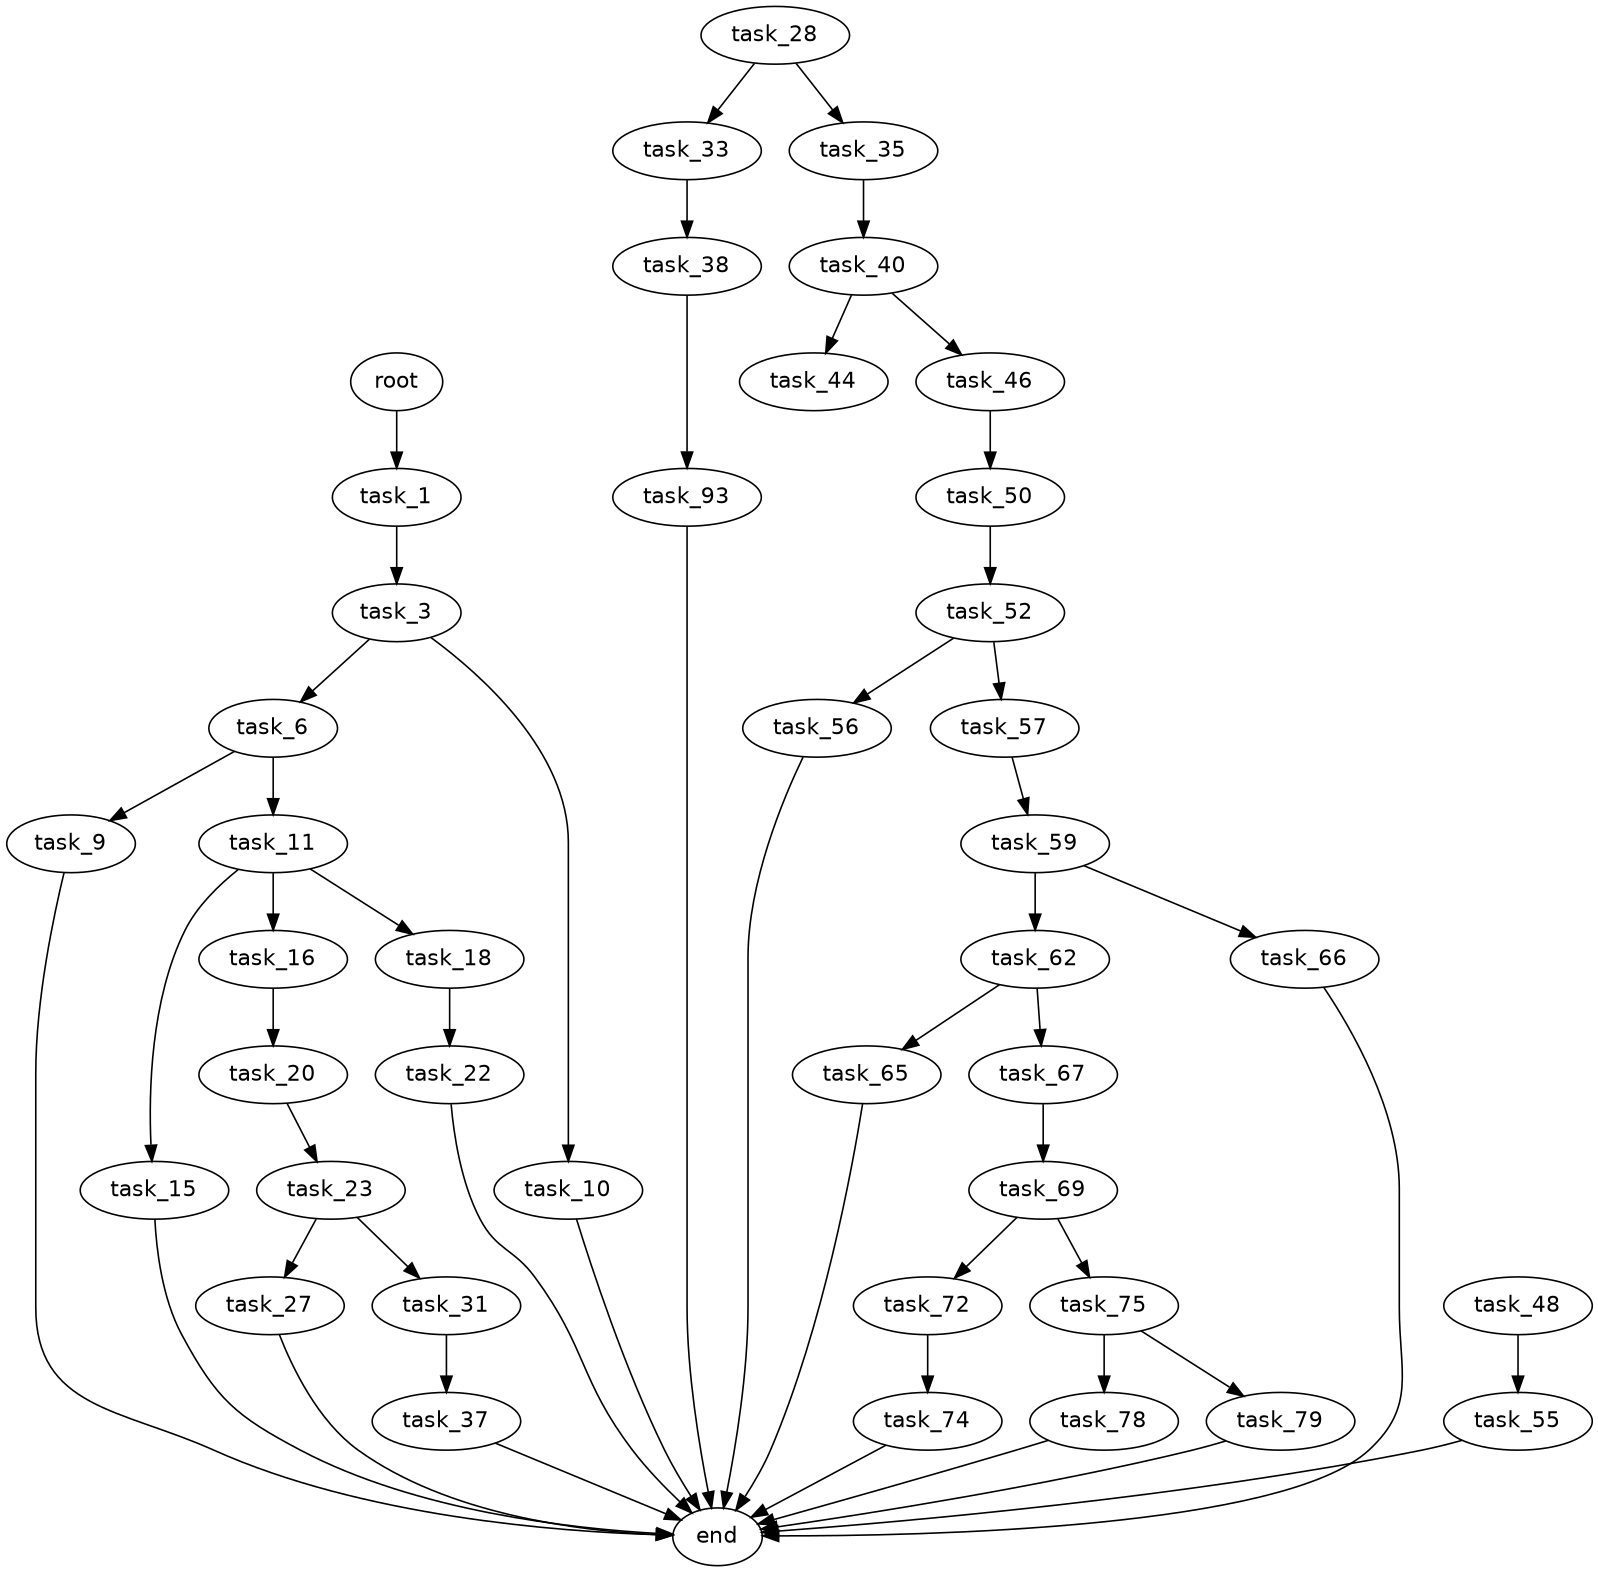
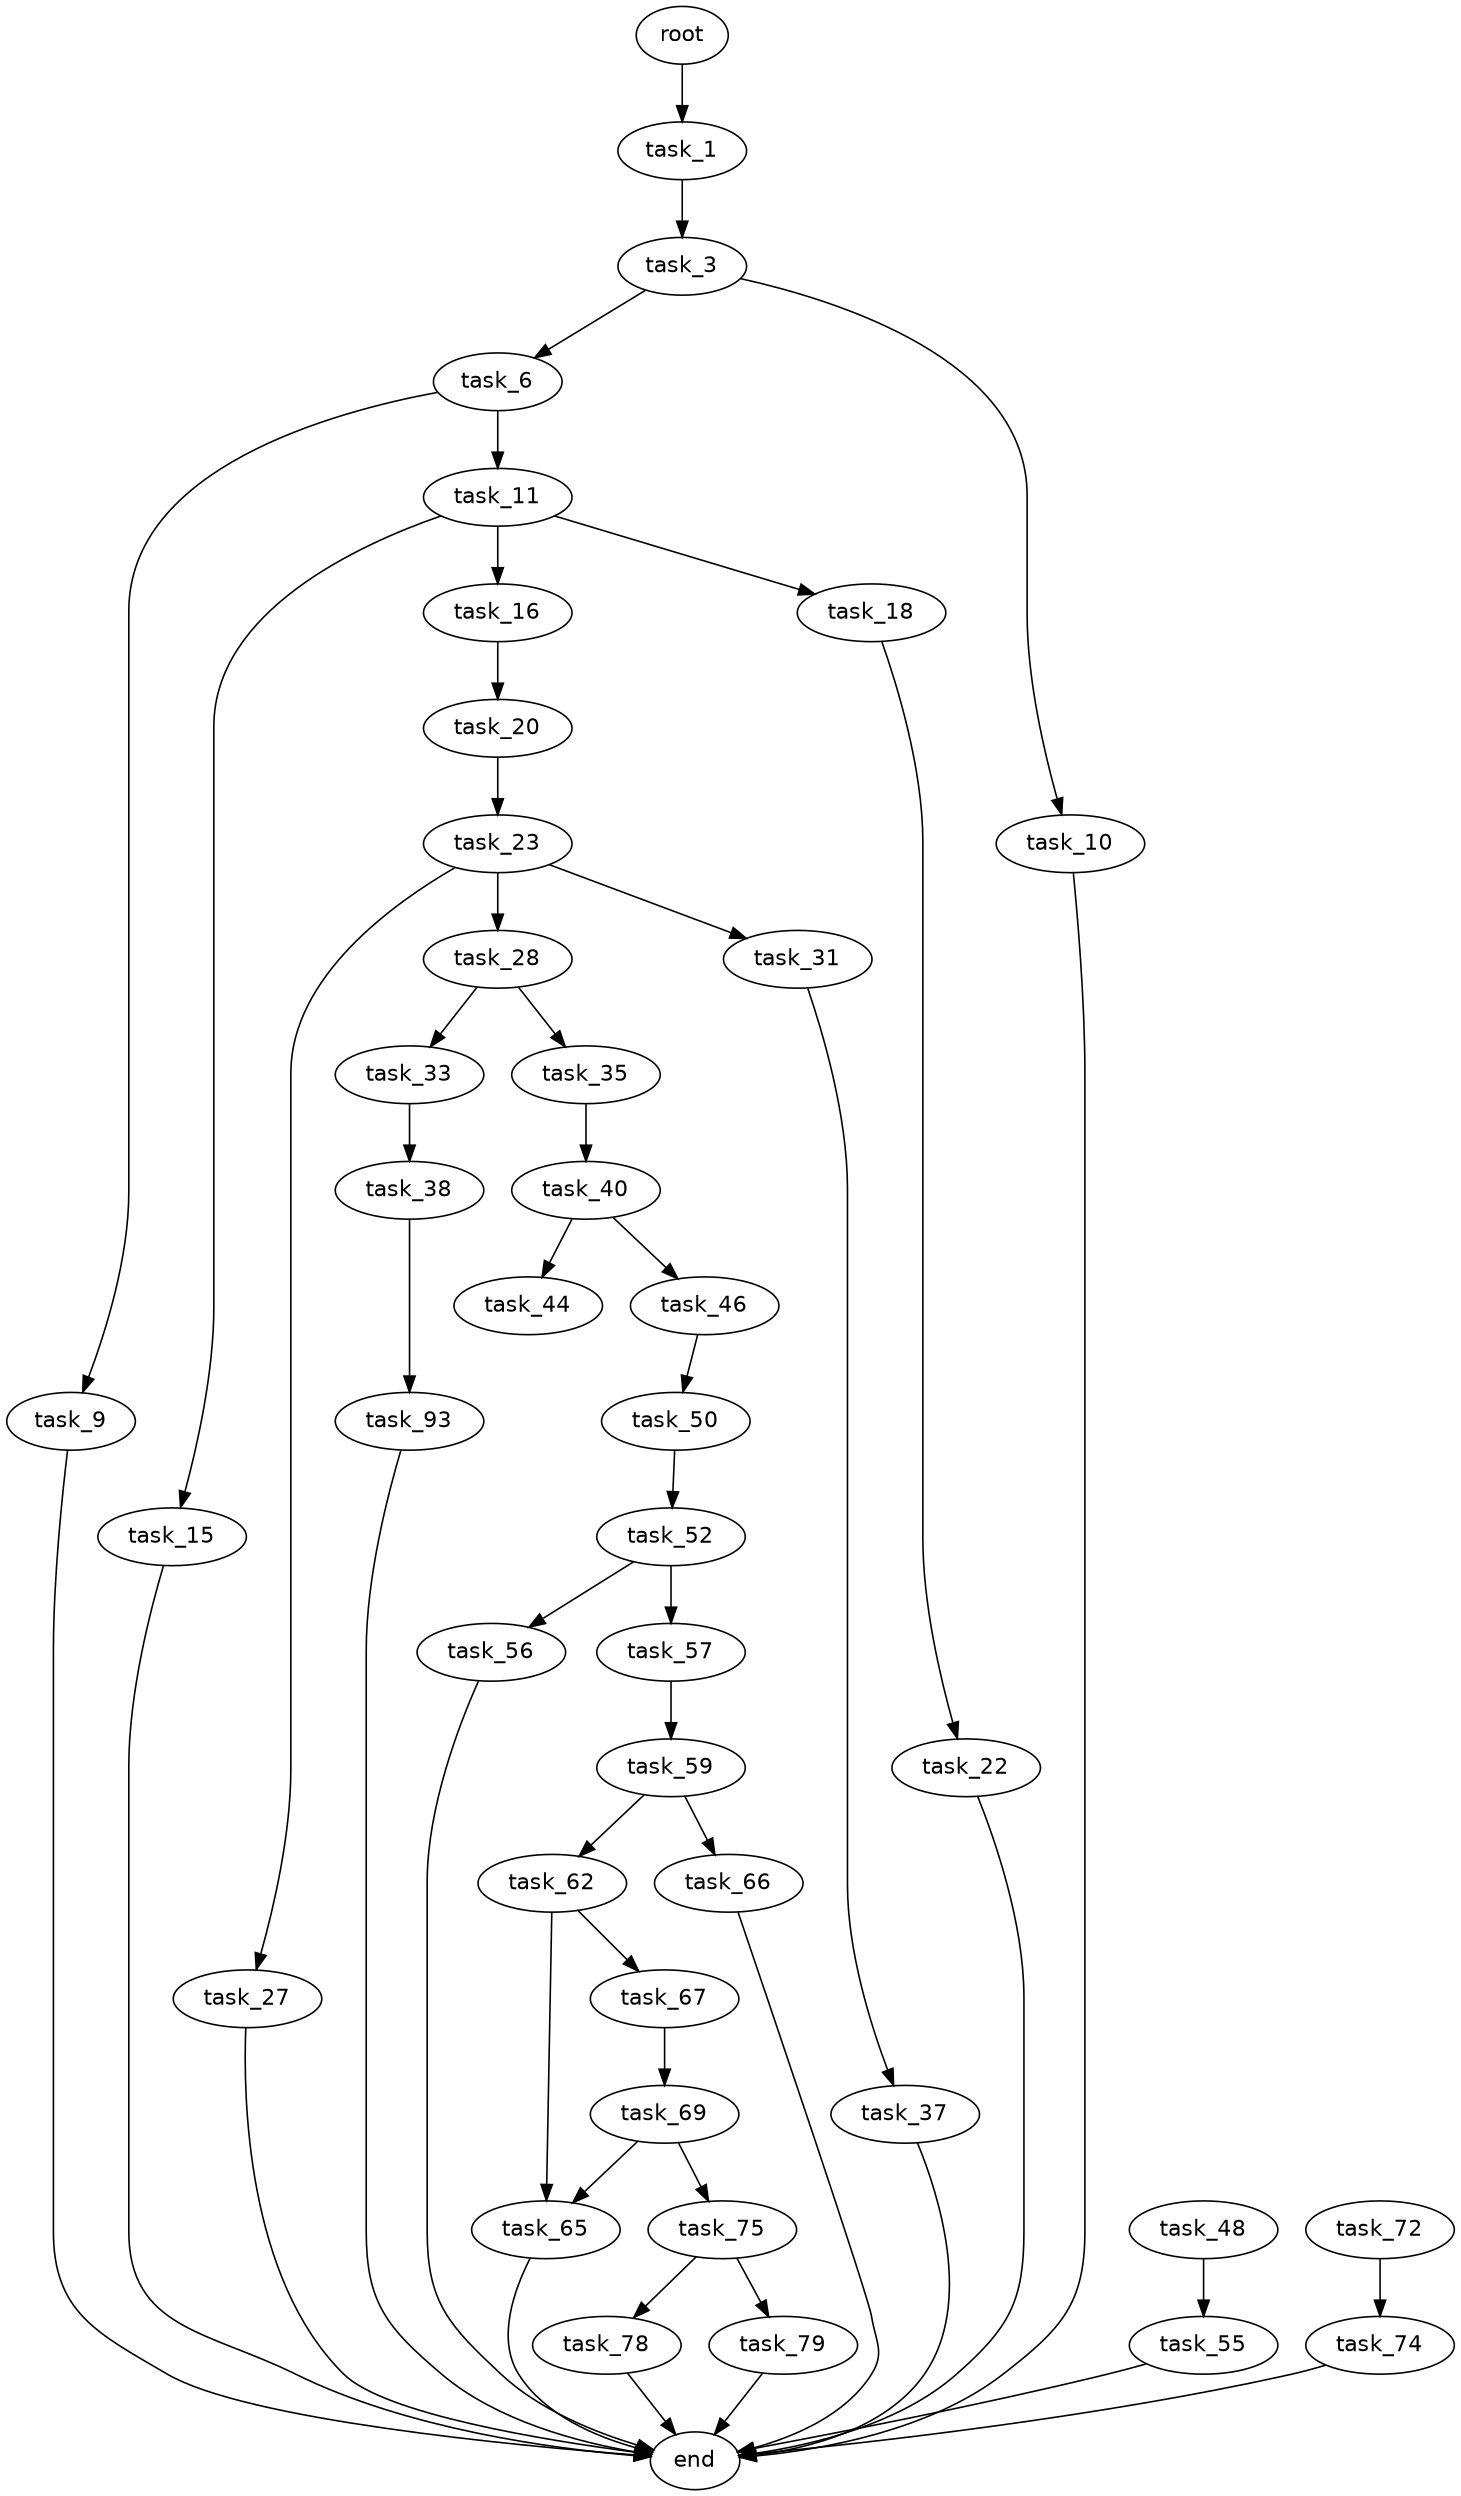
none -> (498, 894)
(992, 1242) -> (611, 2166)
